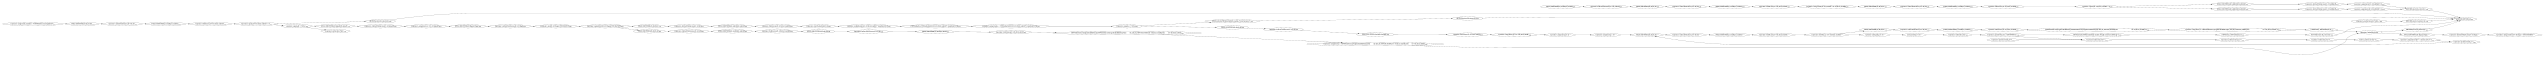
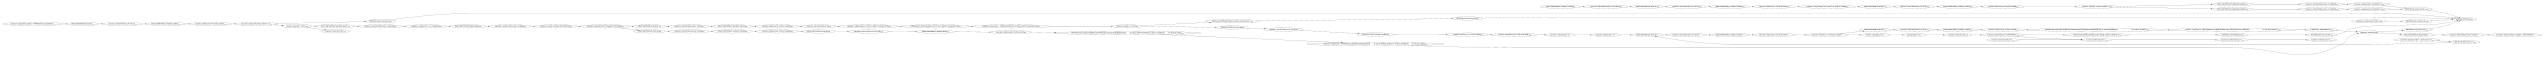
(2369, 40) -> none
